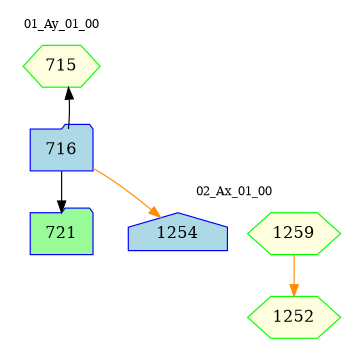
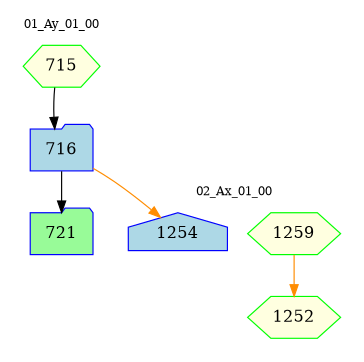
(69, 114) -> (54, 102)
